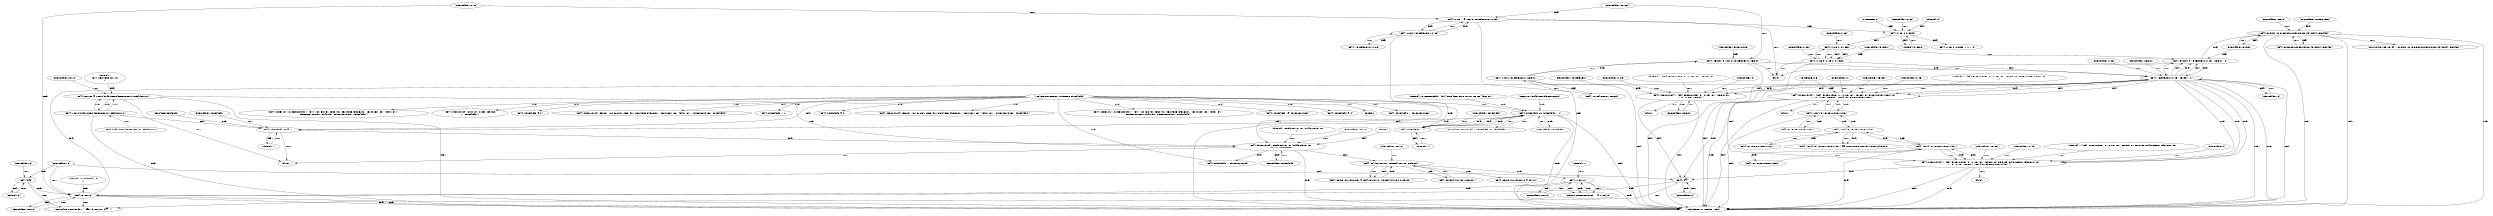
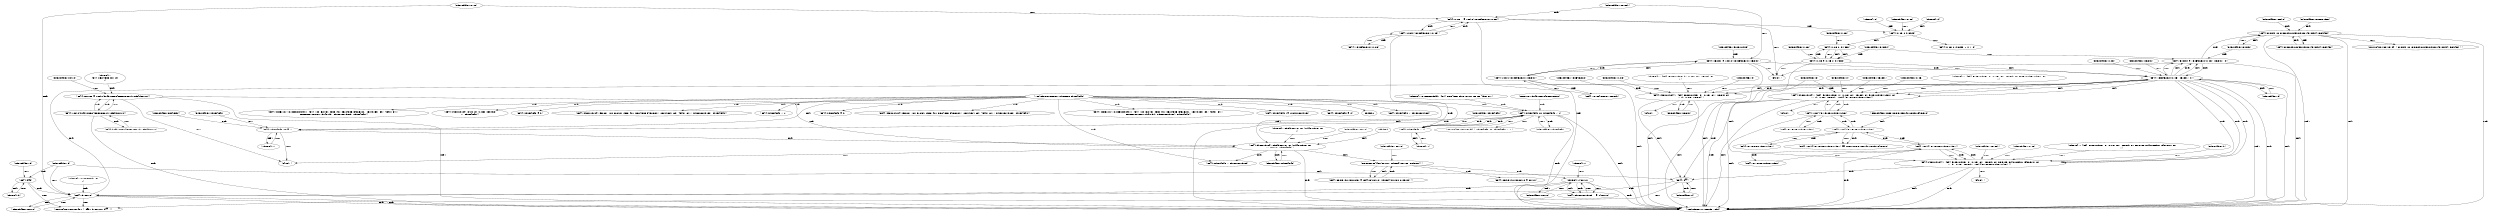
(1870, 19) -> (1870, 19)
(2288, 26) -> (2288, 26)
(1936, 40) -> (1936, 40)
(2297, 40) -> (2297, 40)
(1913, 47) -> none
(1820, 54) -> (1820, 54)
none -> (1618, 69)
(1571, 78) -> (1571, 78)
(1809, 78) -> (1809, 78)
(166, 113) -> (166, 113)
(1287, 113) -> (1287, 113)
none -> (1899, 113)
(189, 122) -> (111, 122)
(1392, 163) -> (1392, 163)
(1457, 180) -> none
(1578, 180) -> (1578, 180)
(1588, 195) -> (1588, 195)
none -> (2265, 202)
